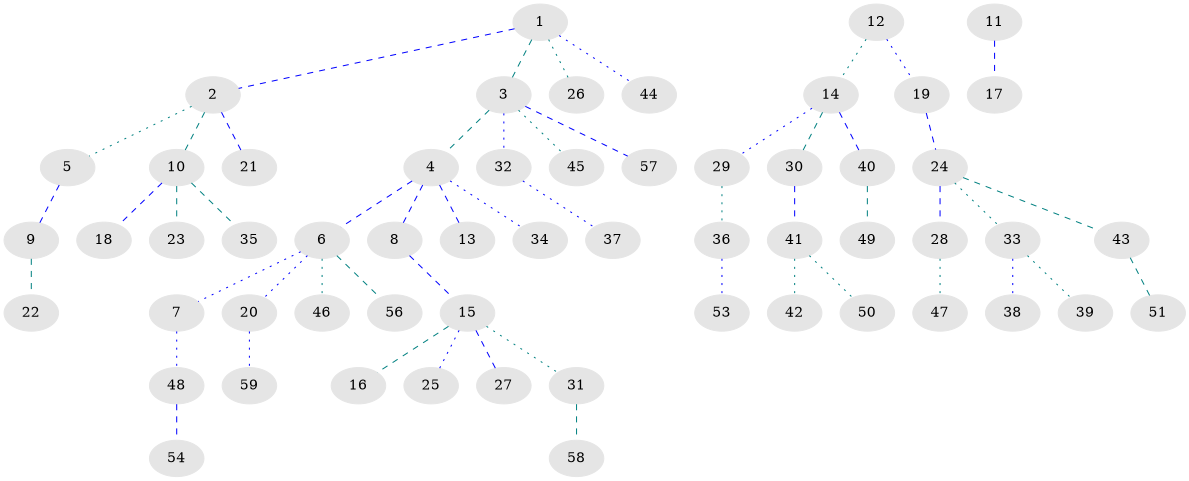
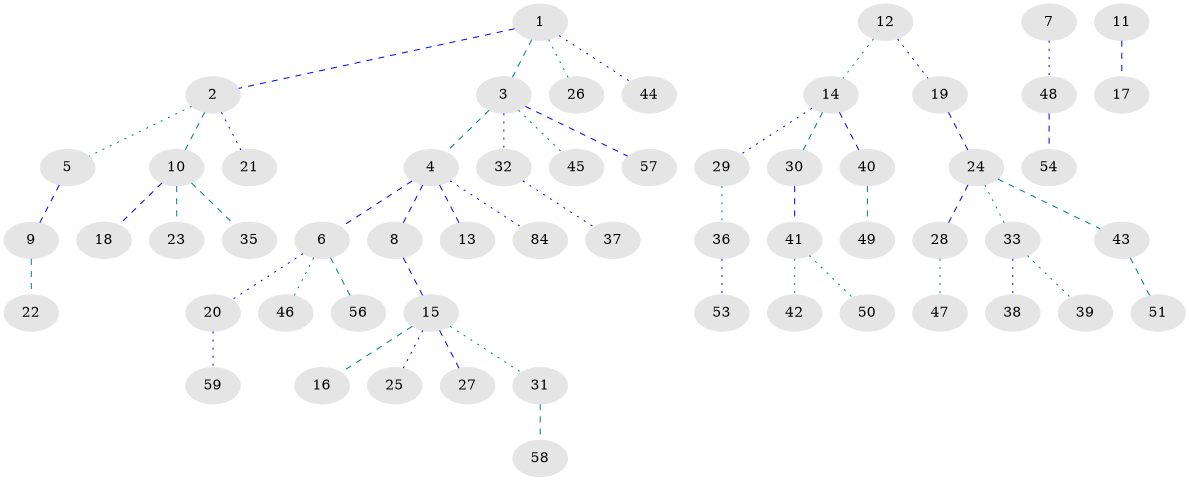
(231, 131) -> (231, 131)
(540, 240) -> (540, 240)
(249, 277) -> none
